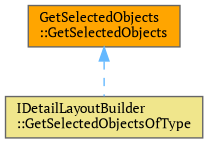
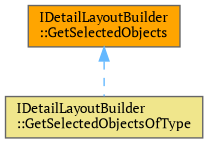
(104, 26) -> (104, 26)
